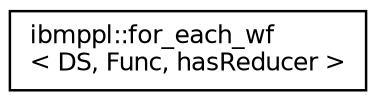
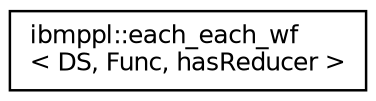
(188, 51) -> (188, 51)
